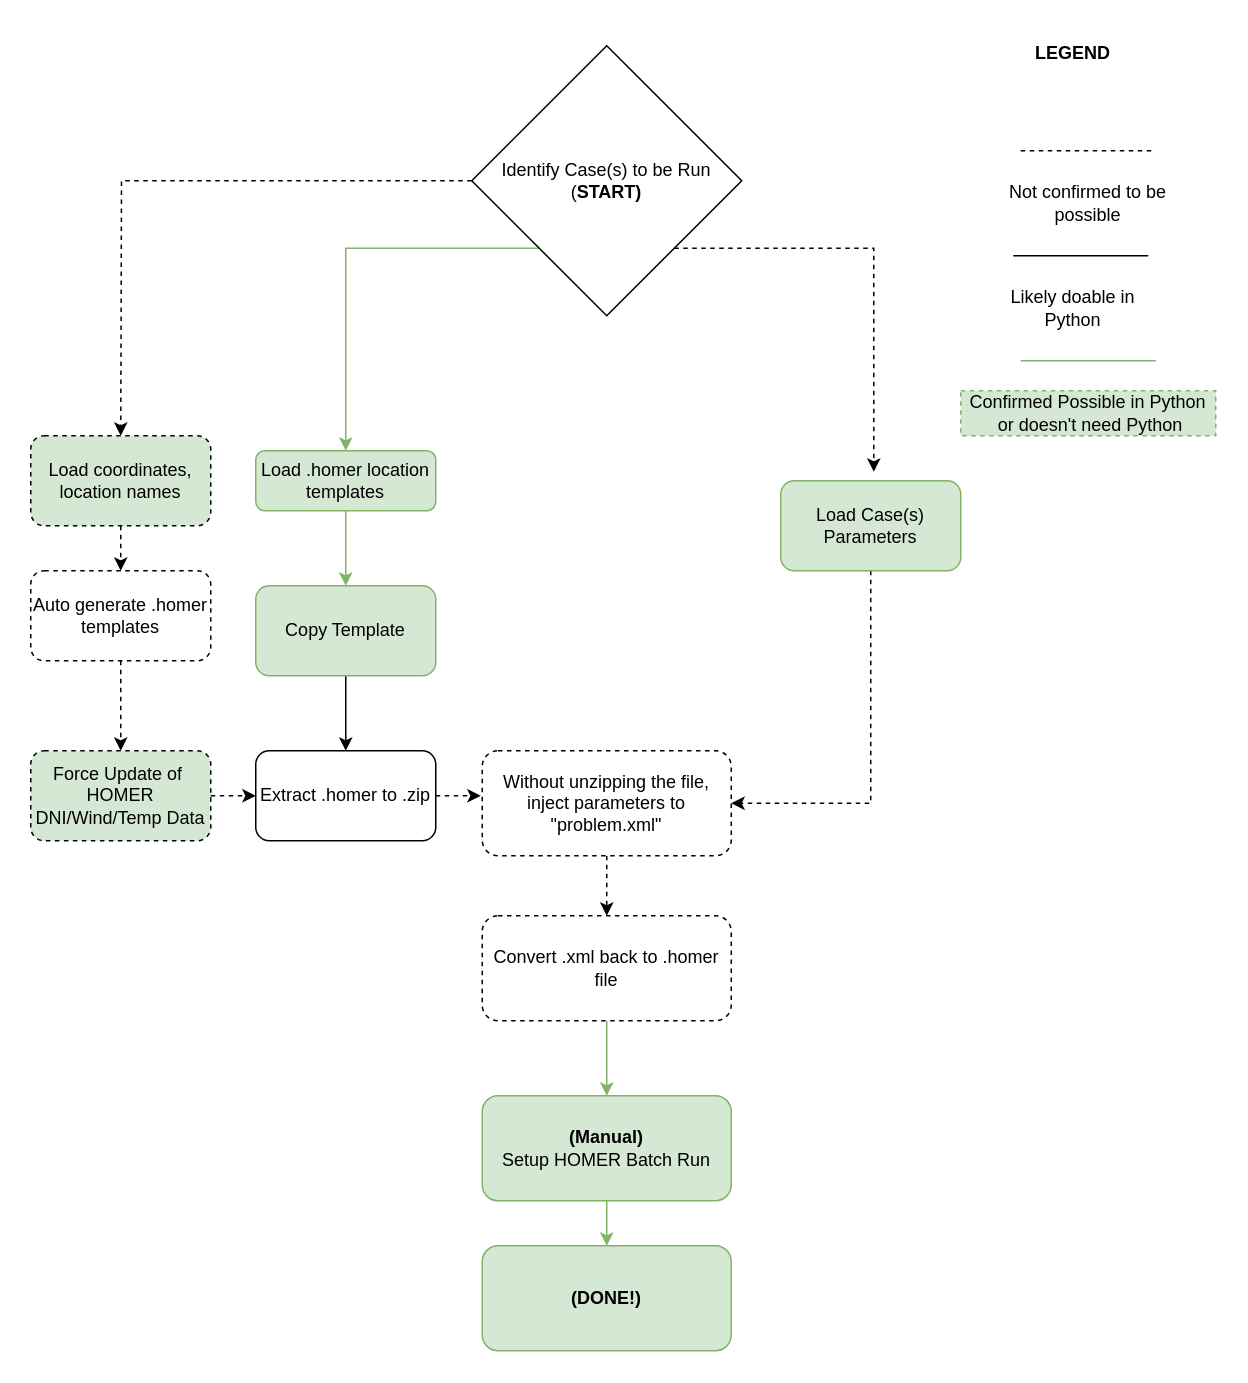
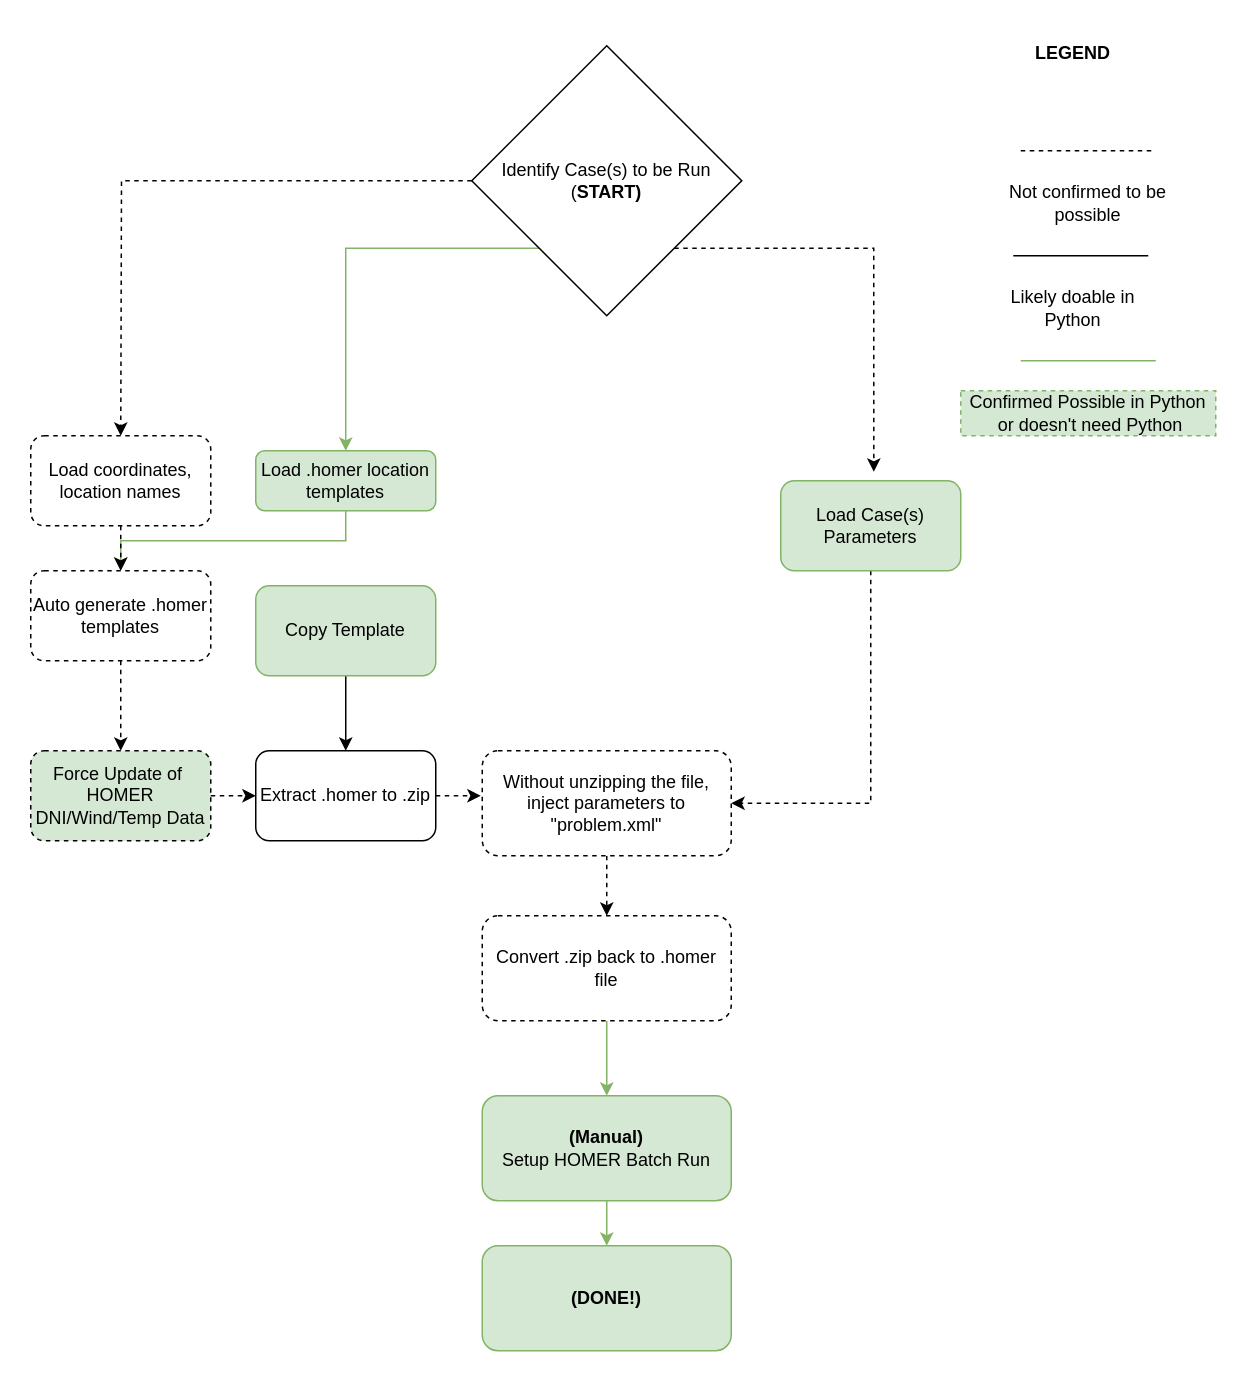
(121, 481) -> (121, 481)
(346, 557) -> (236, 541)
(607, 968) -> (607, 968)
